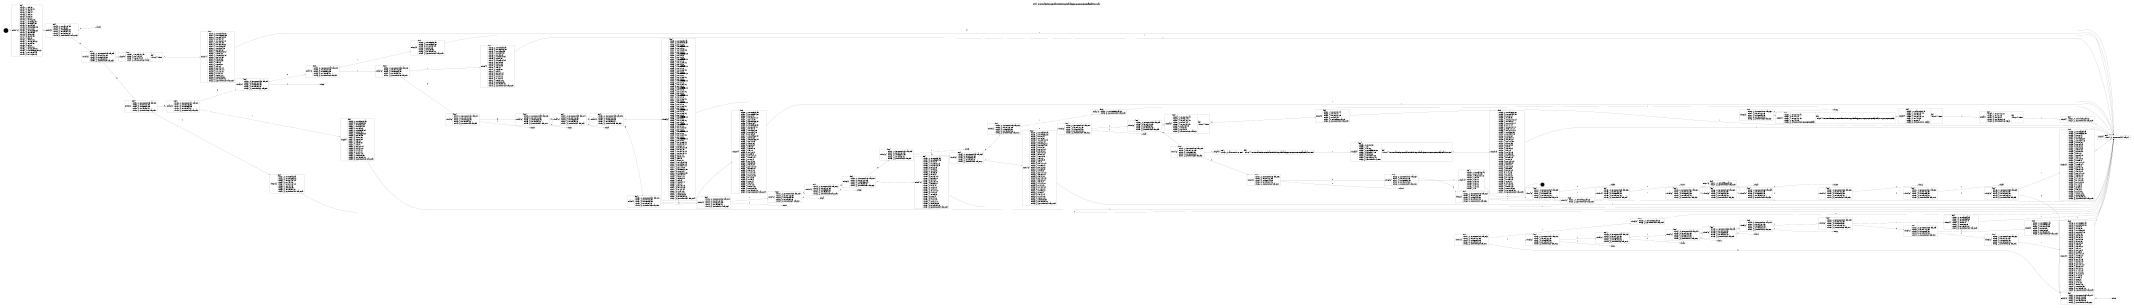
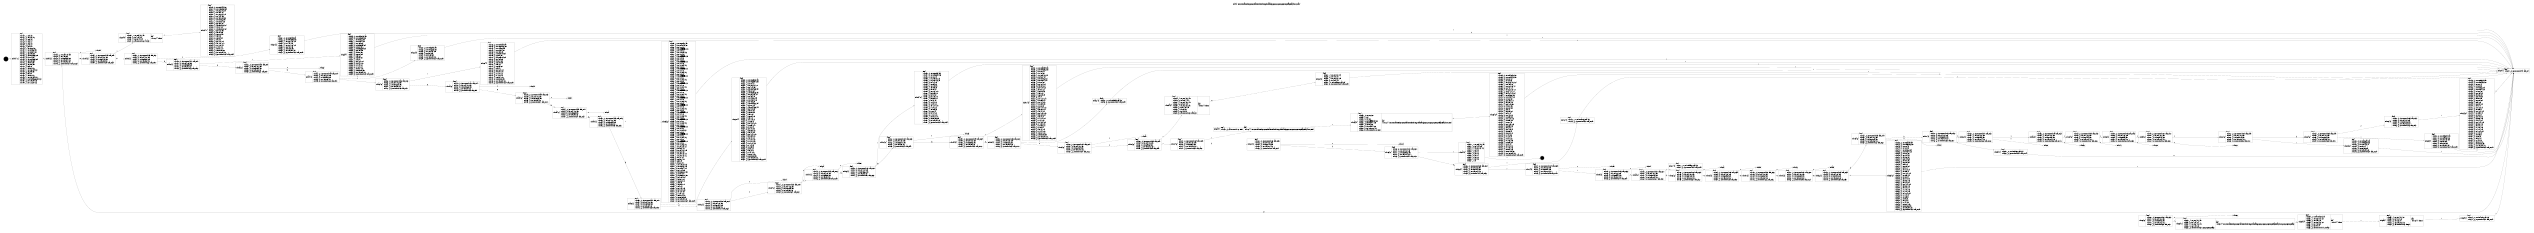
(1782, 250) -> (1904, 138)
